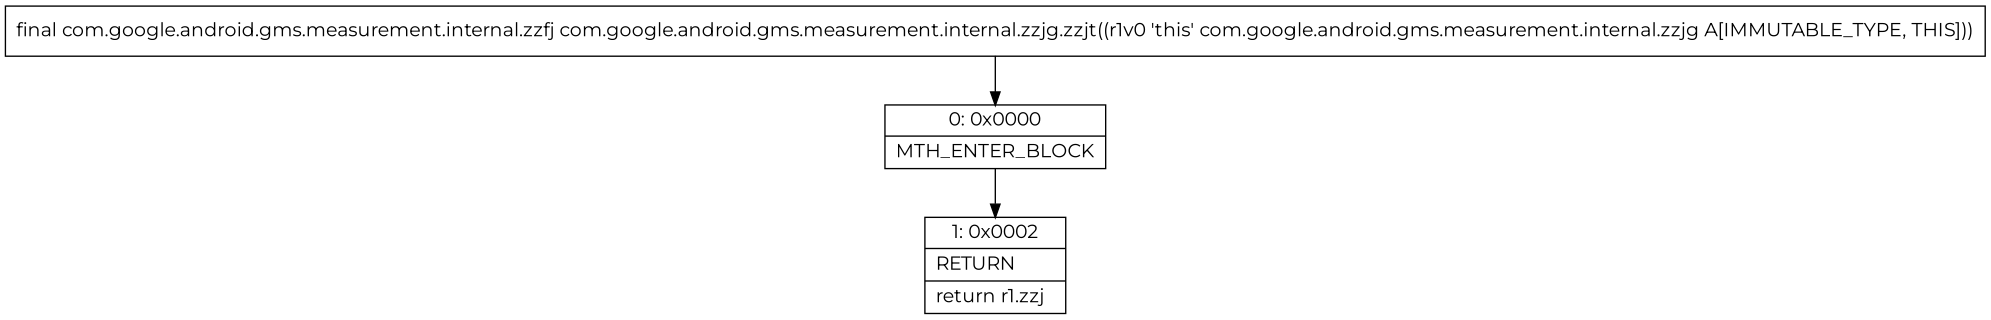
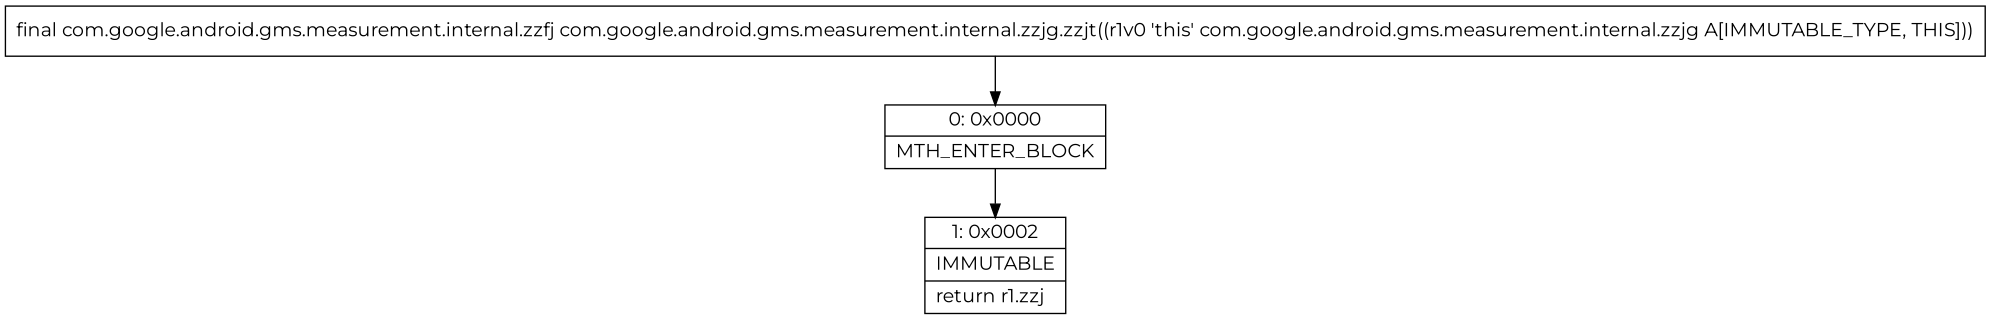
(976, 264) -> (995, 264)
